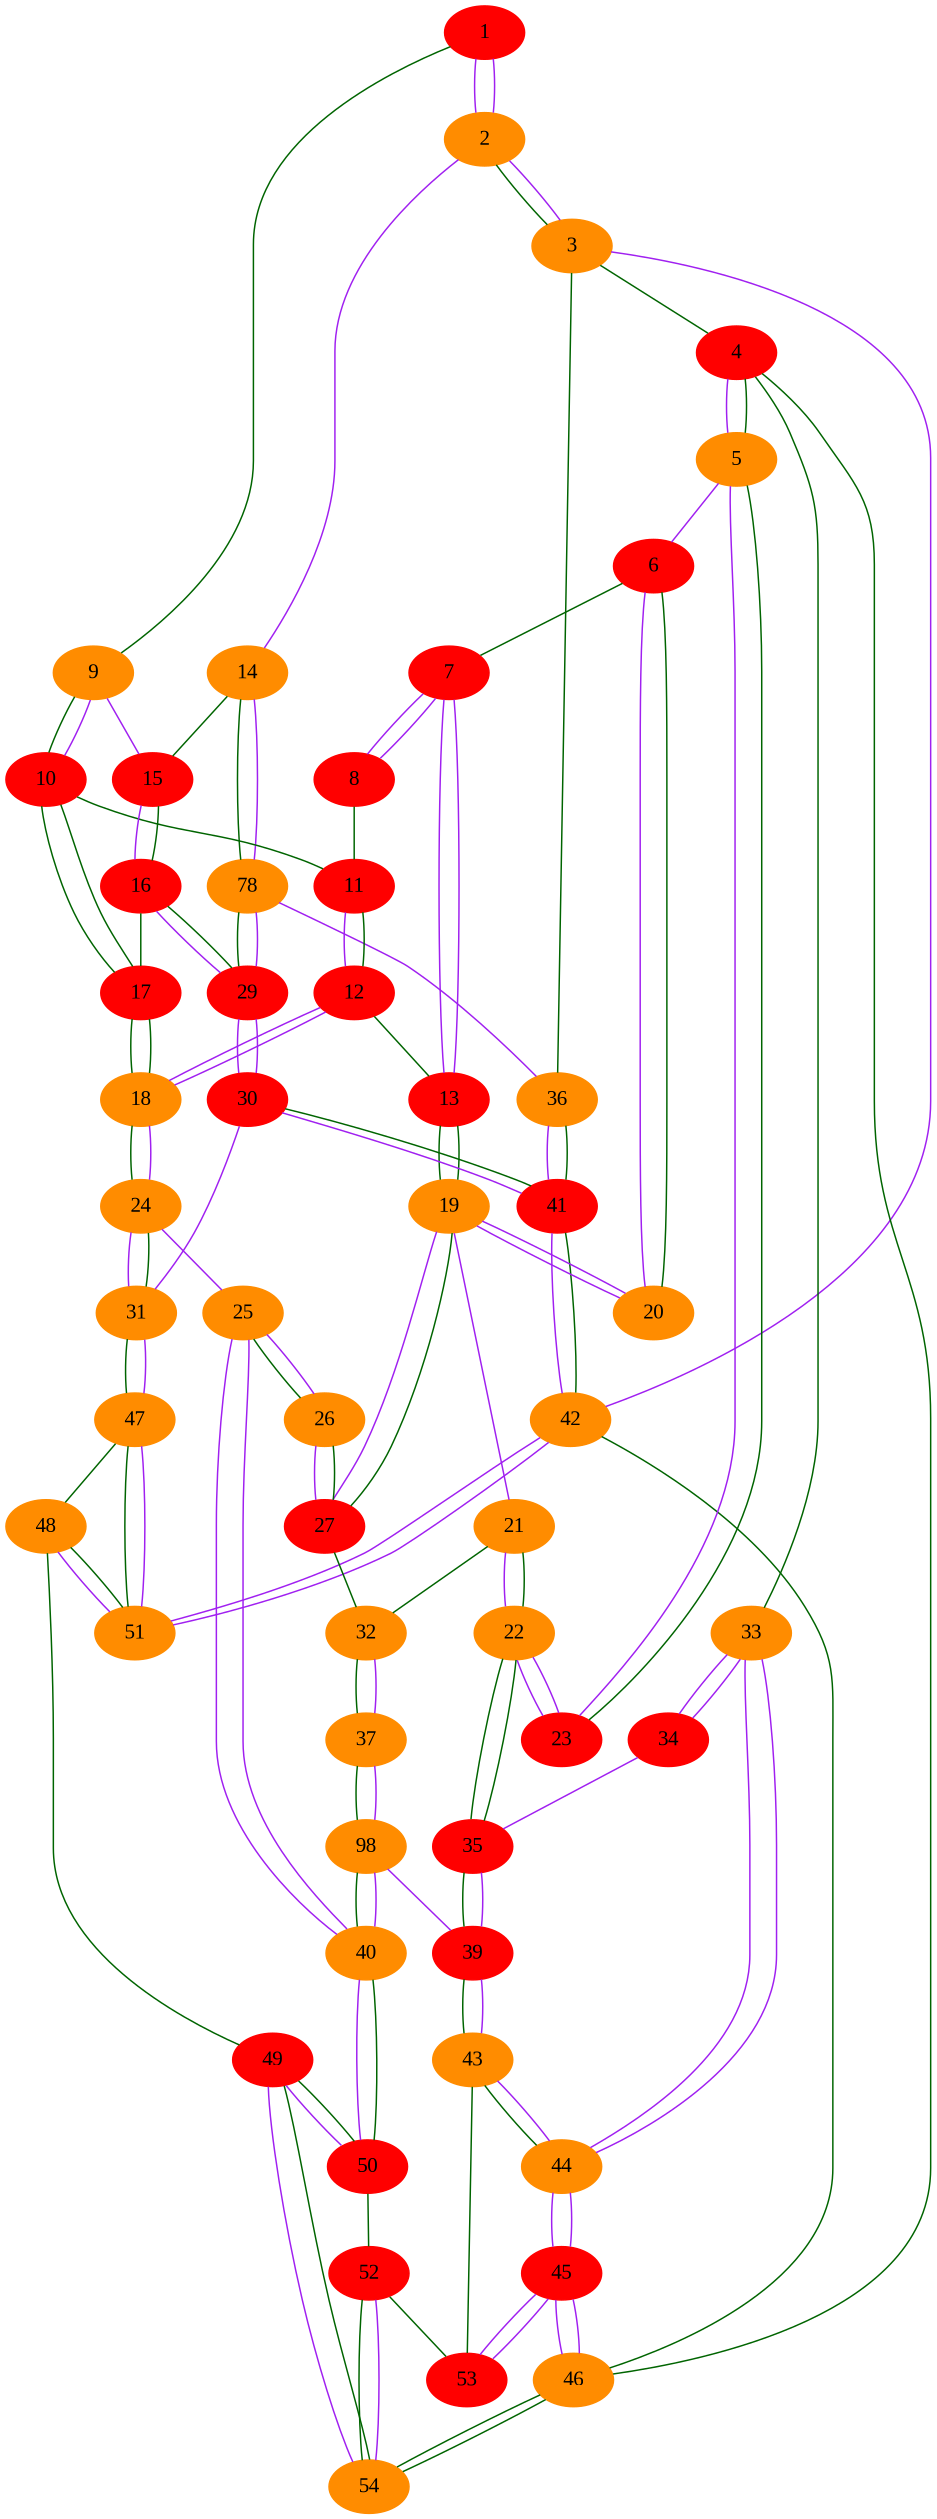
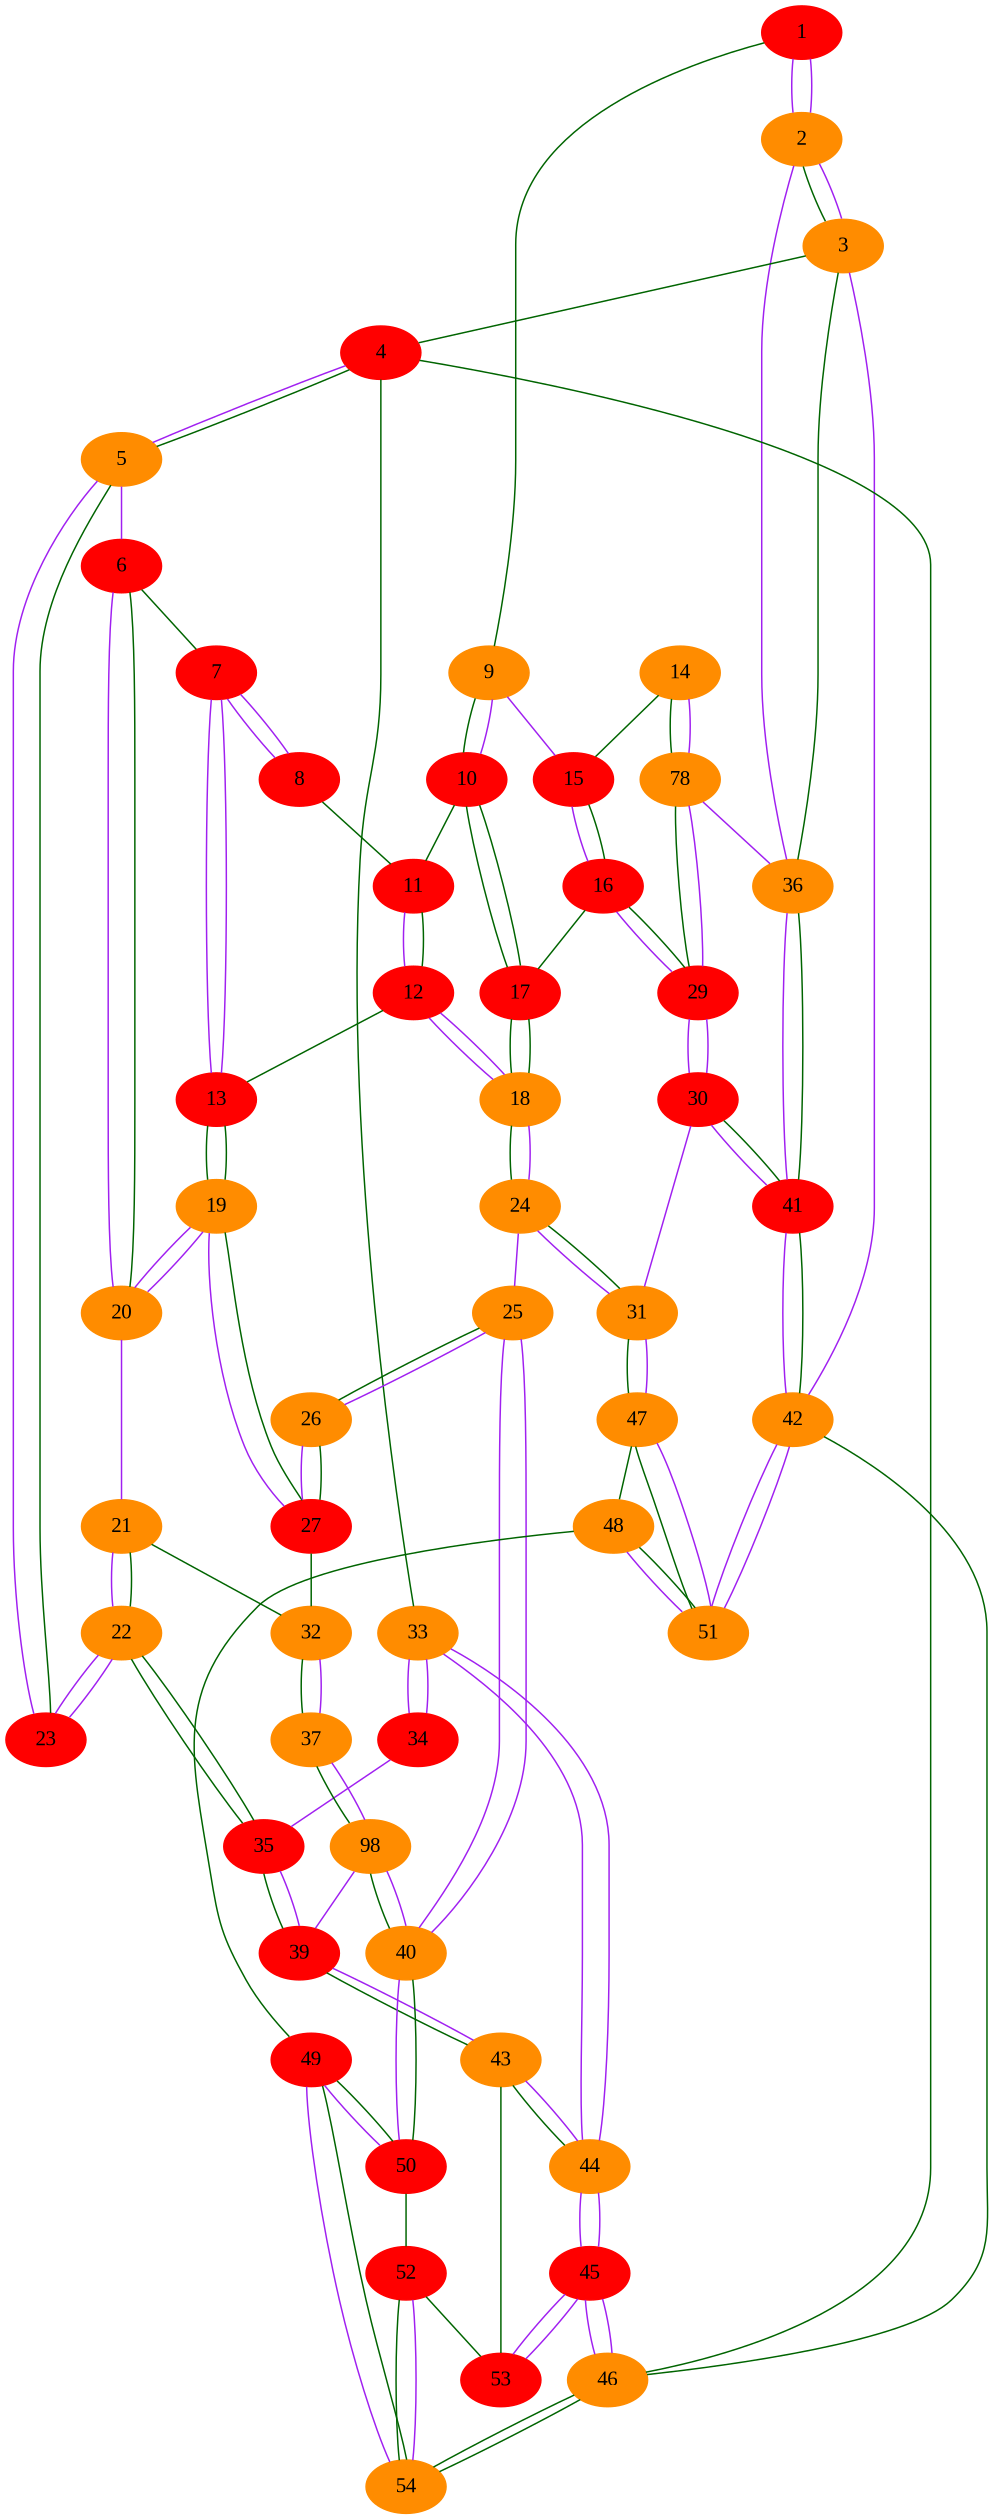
(335, 390) -> (762, 512)
(482, 1367) -> (122, 1420)
